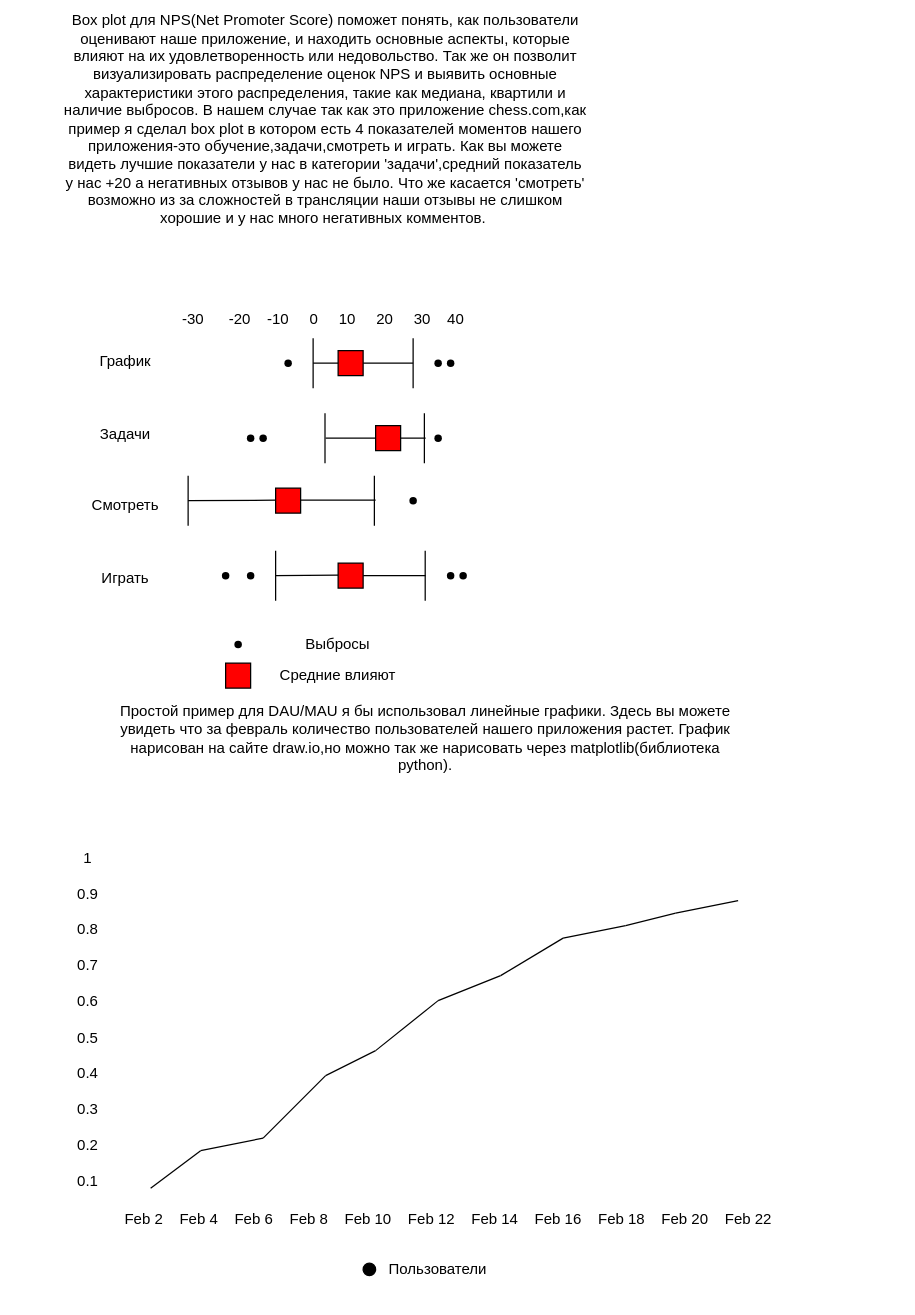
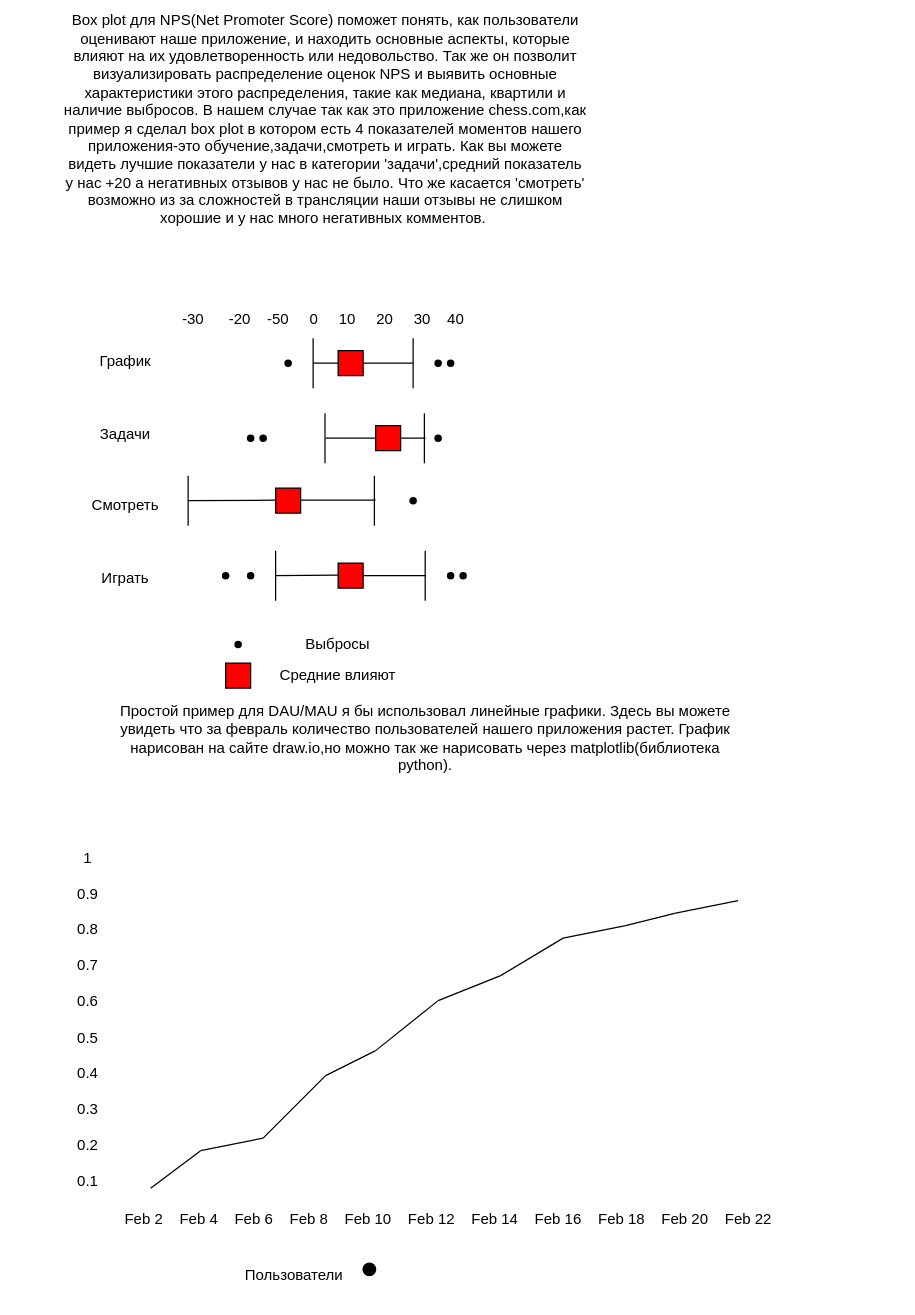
(326, 319) -> (326, 319)
(438, 1269) -> (294, 1276)
